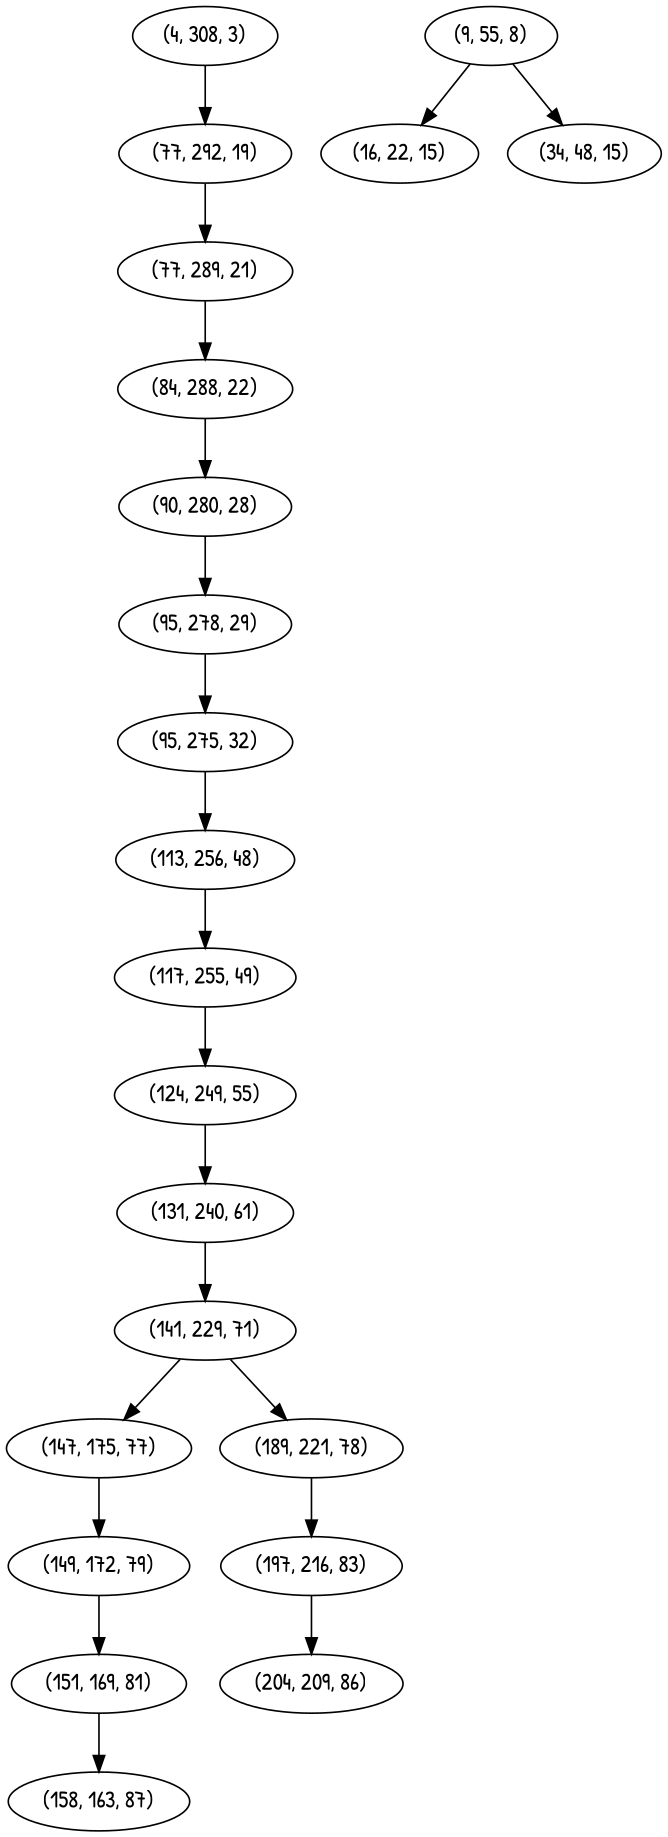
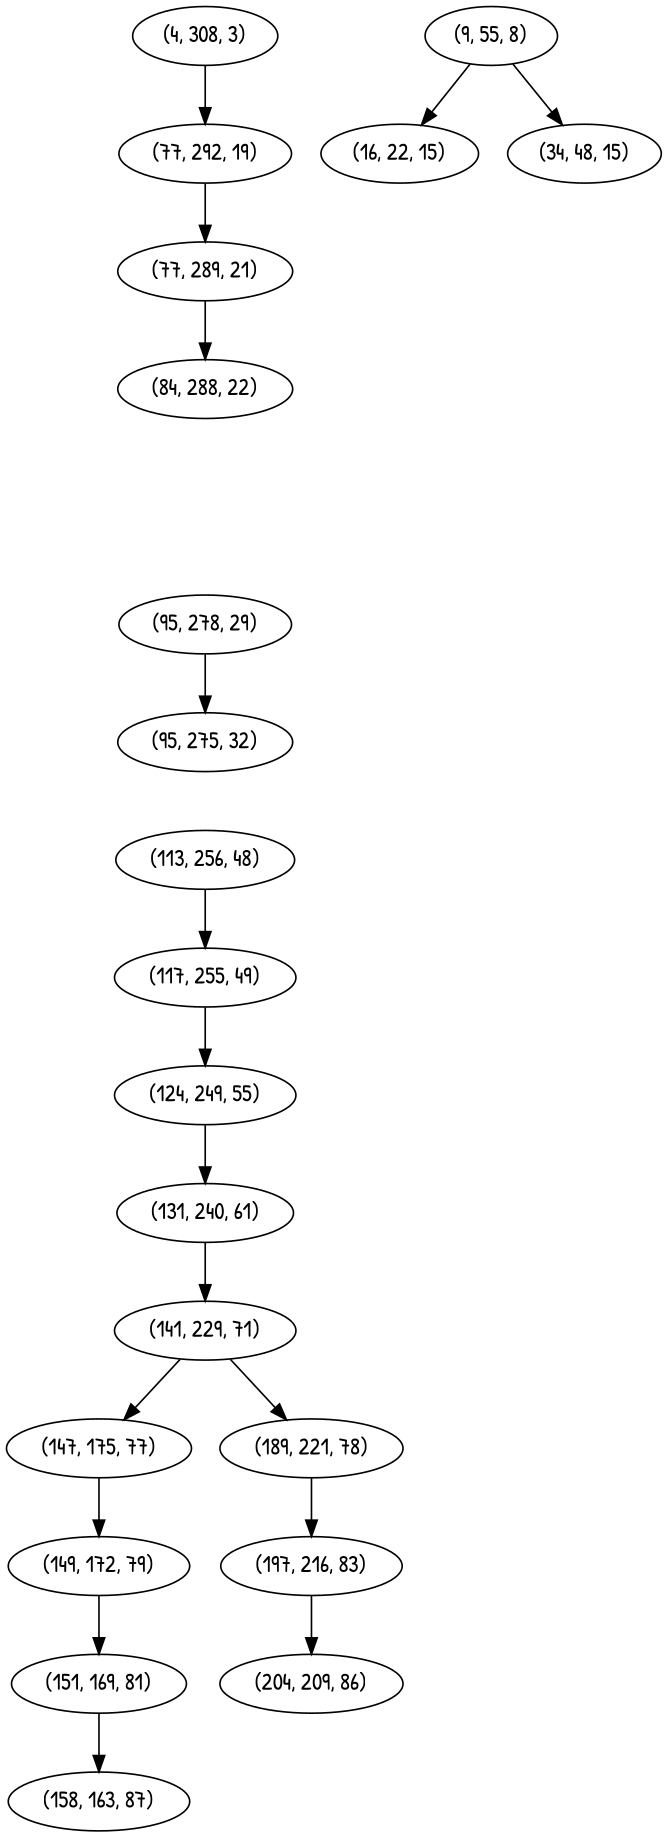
(205, 507) -> none
(205, 793) -> none
